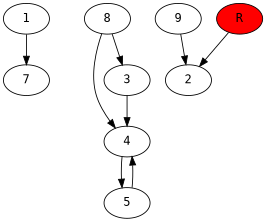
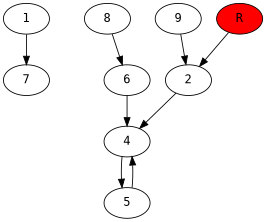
(94, 79) -> (161, 108)
(127, 80) -> (127, 80)
